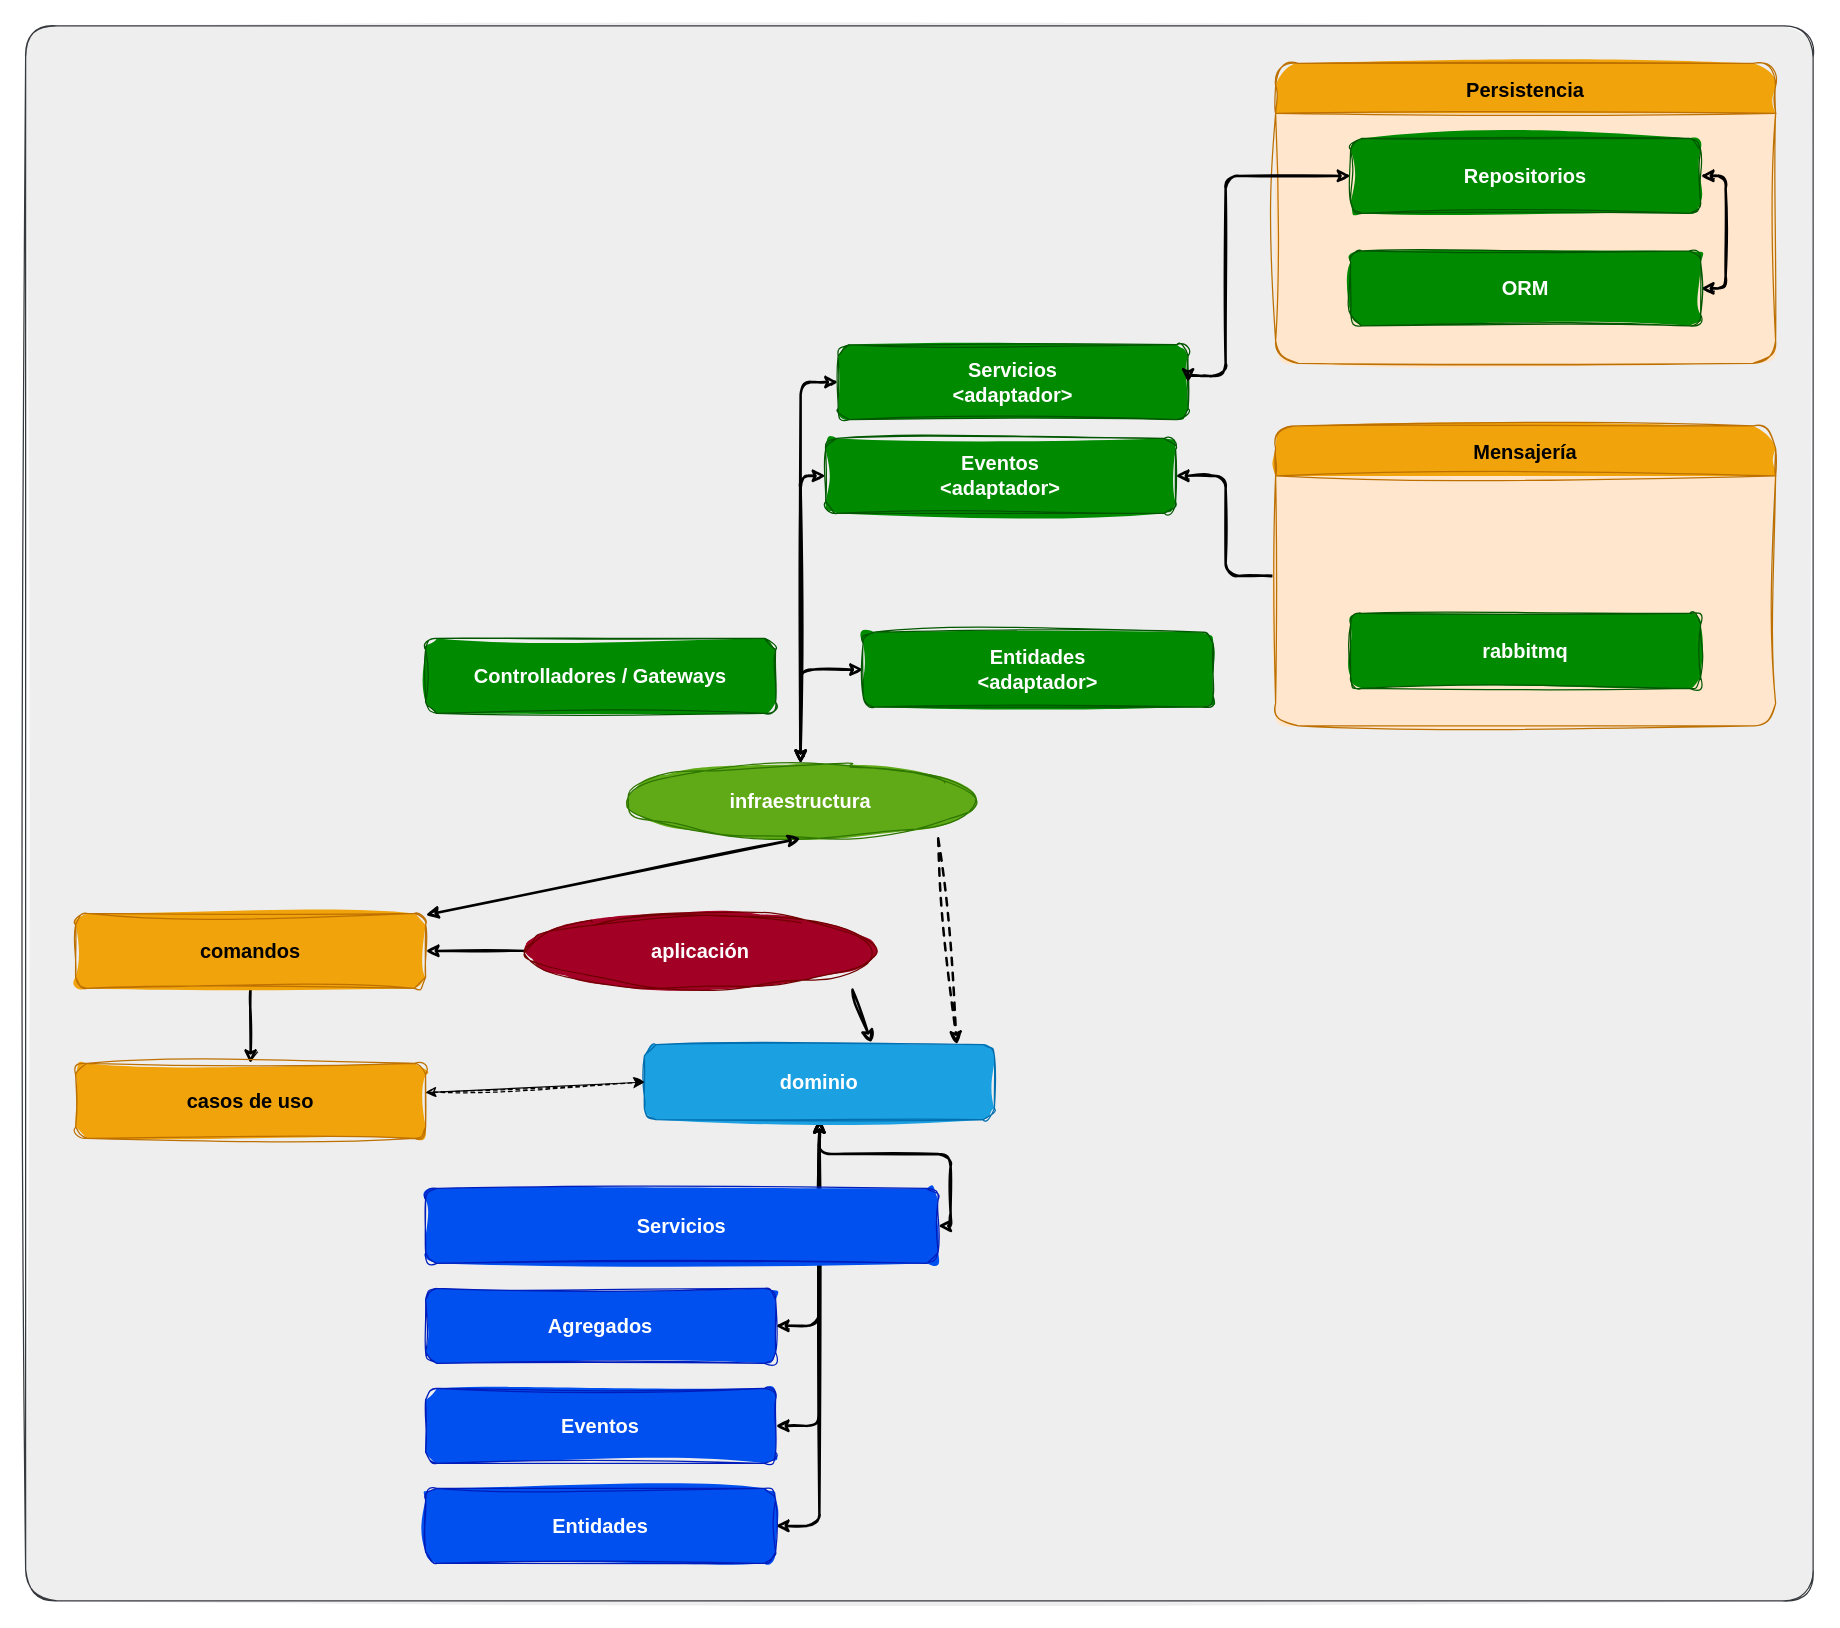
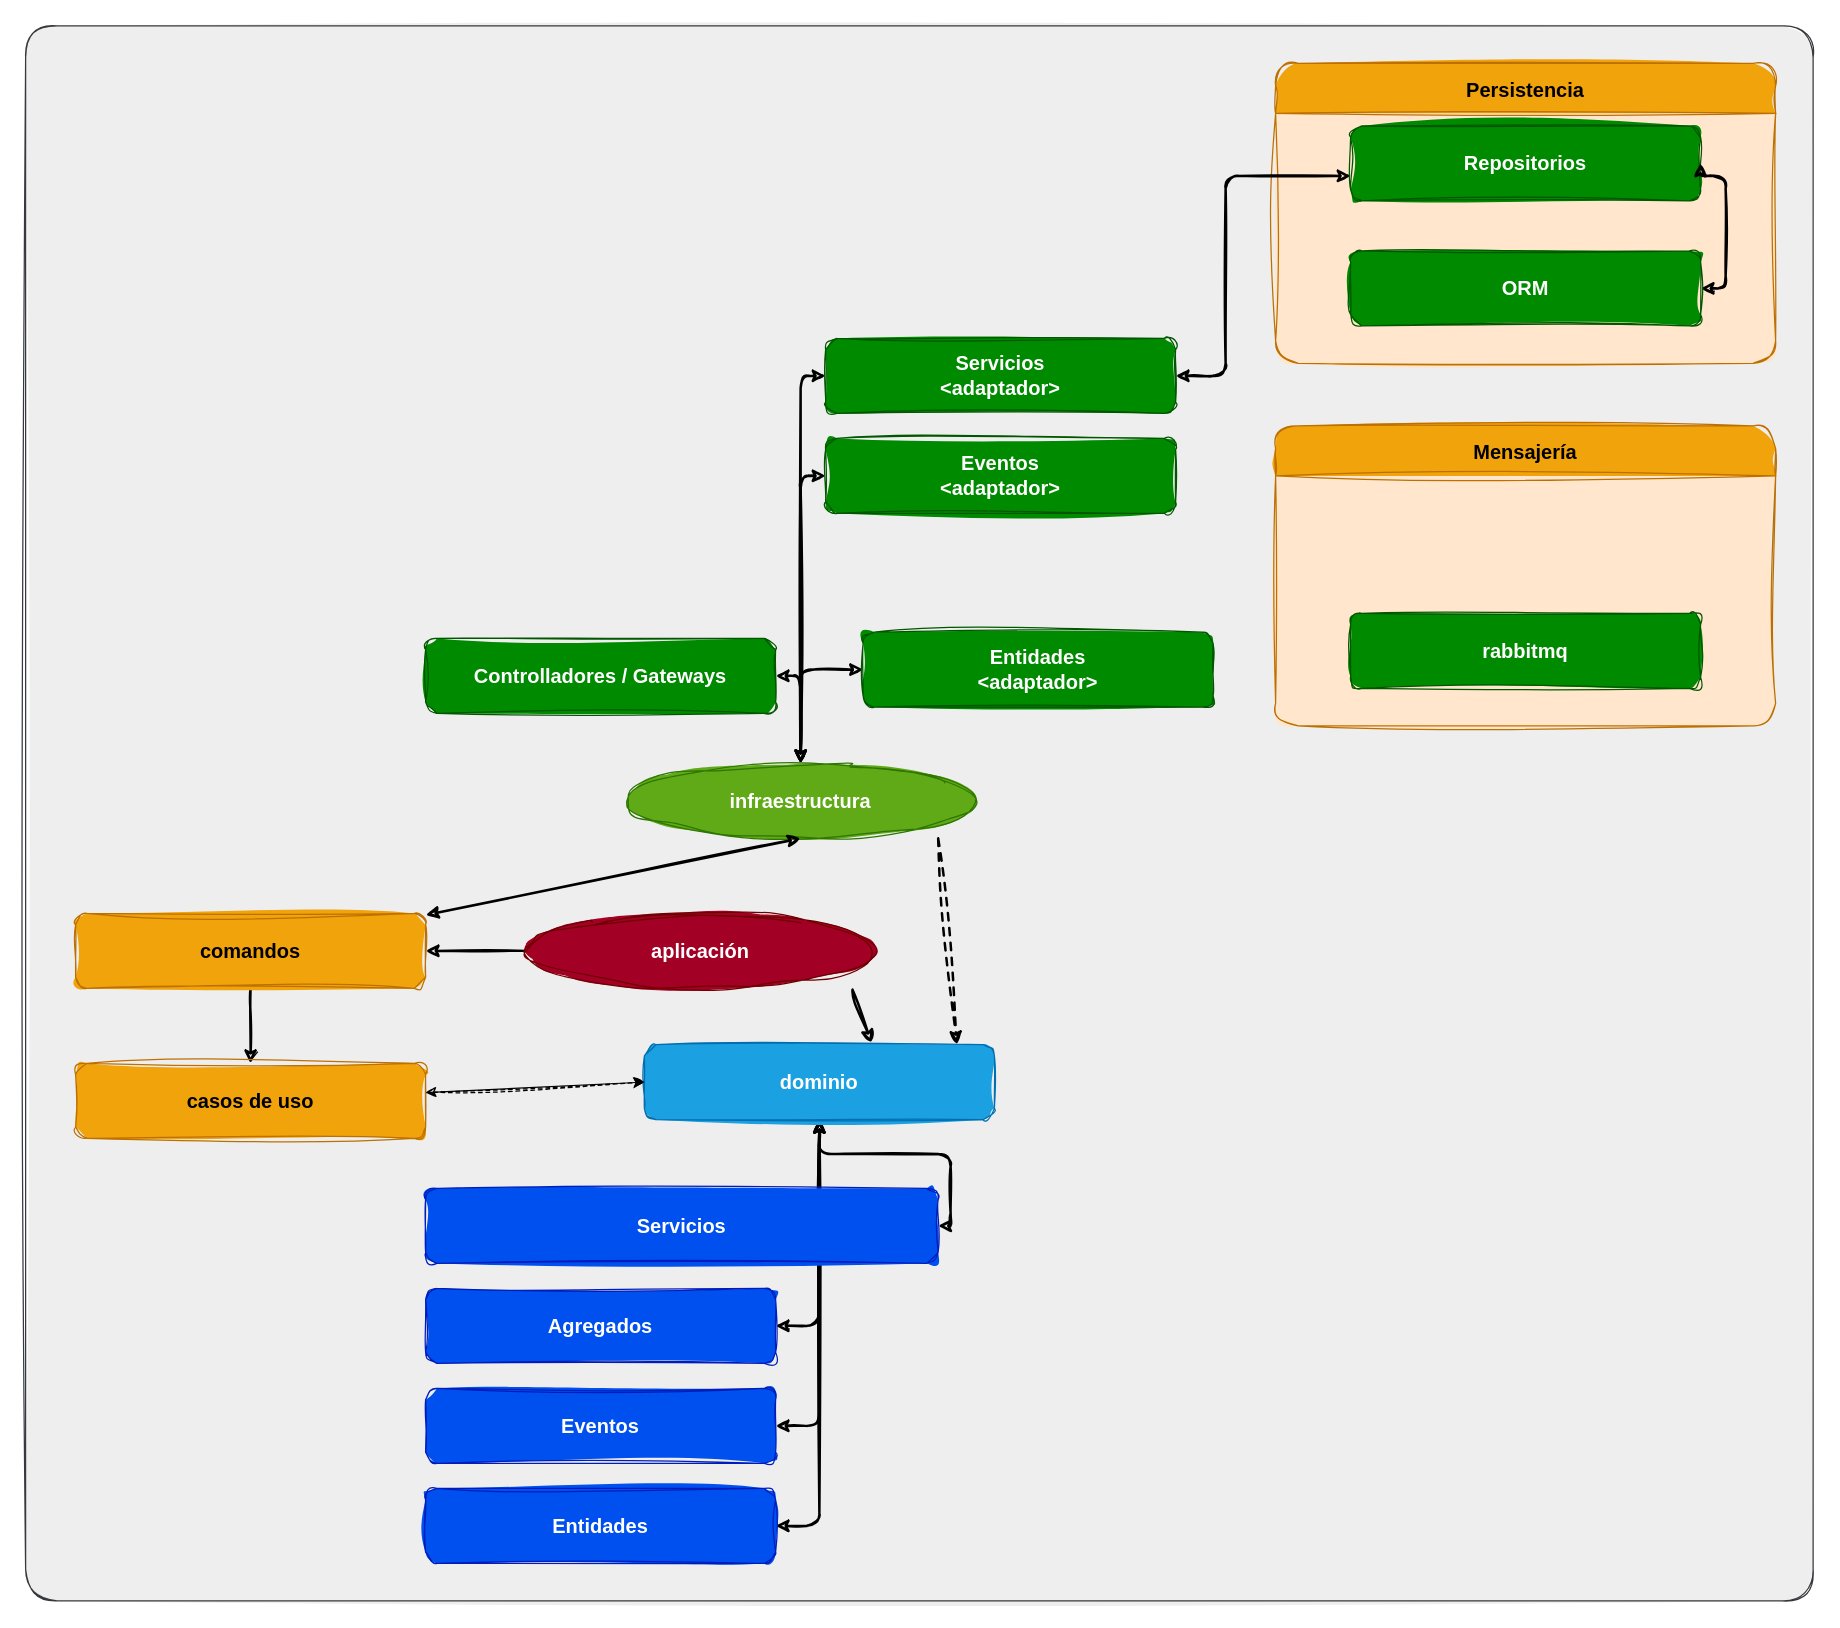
(1526, 176) -> (1526, 163)
(1013, 382) -> (1001, 376)
(1226, 529) -> none
none -> (791, 676)
